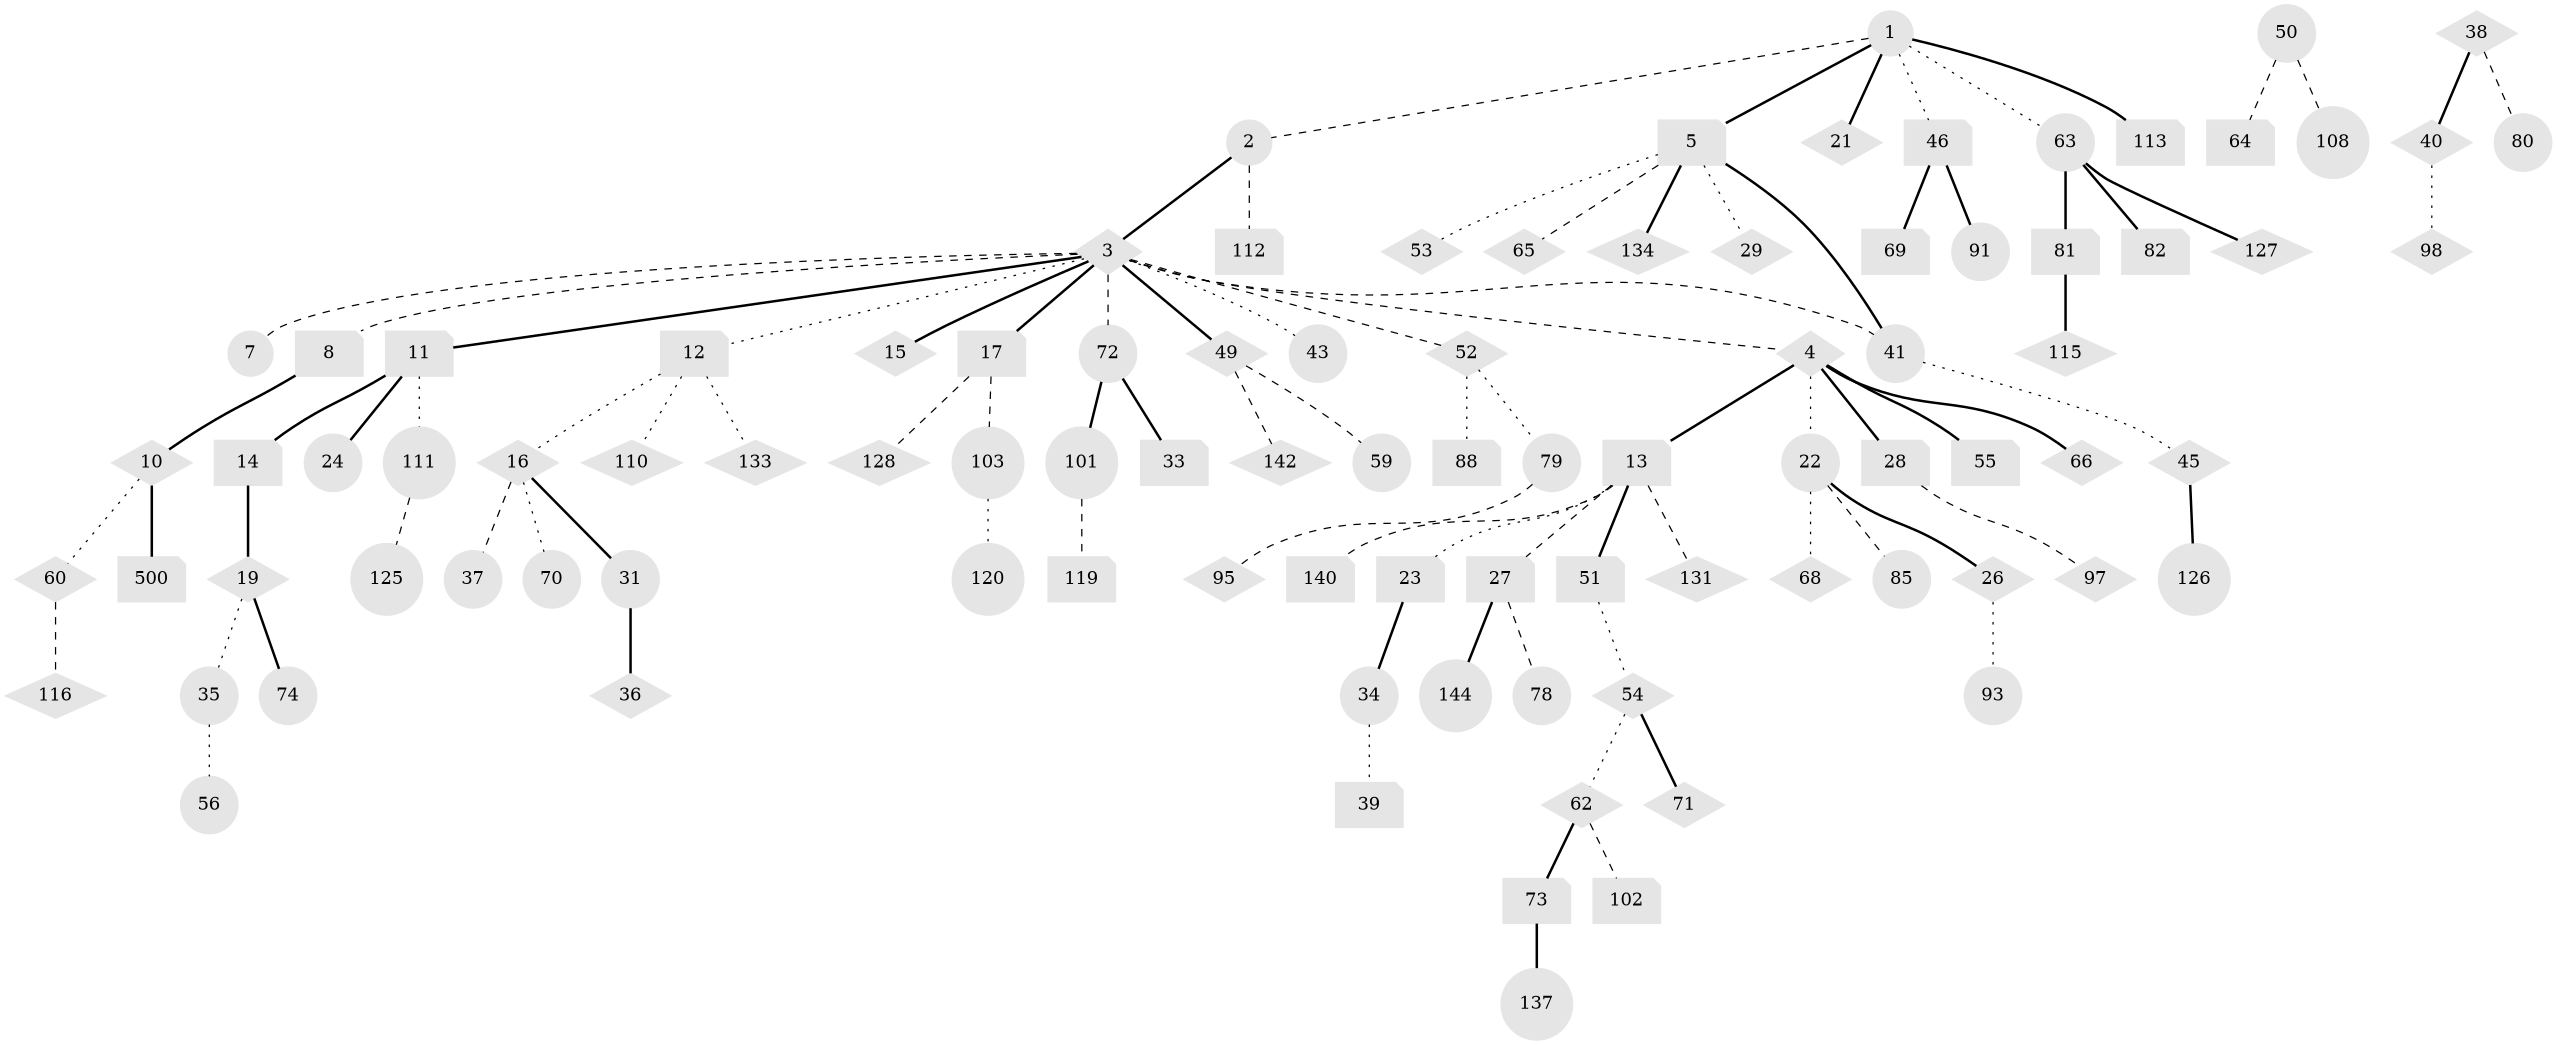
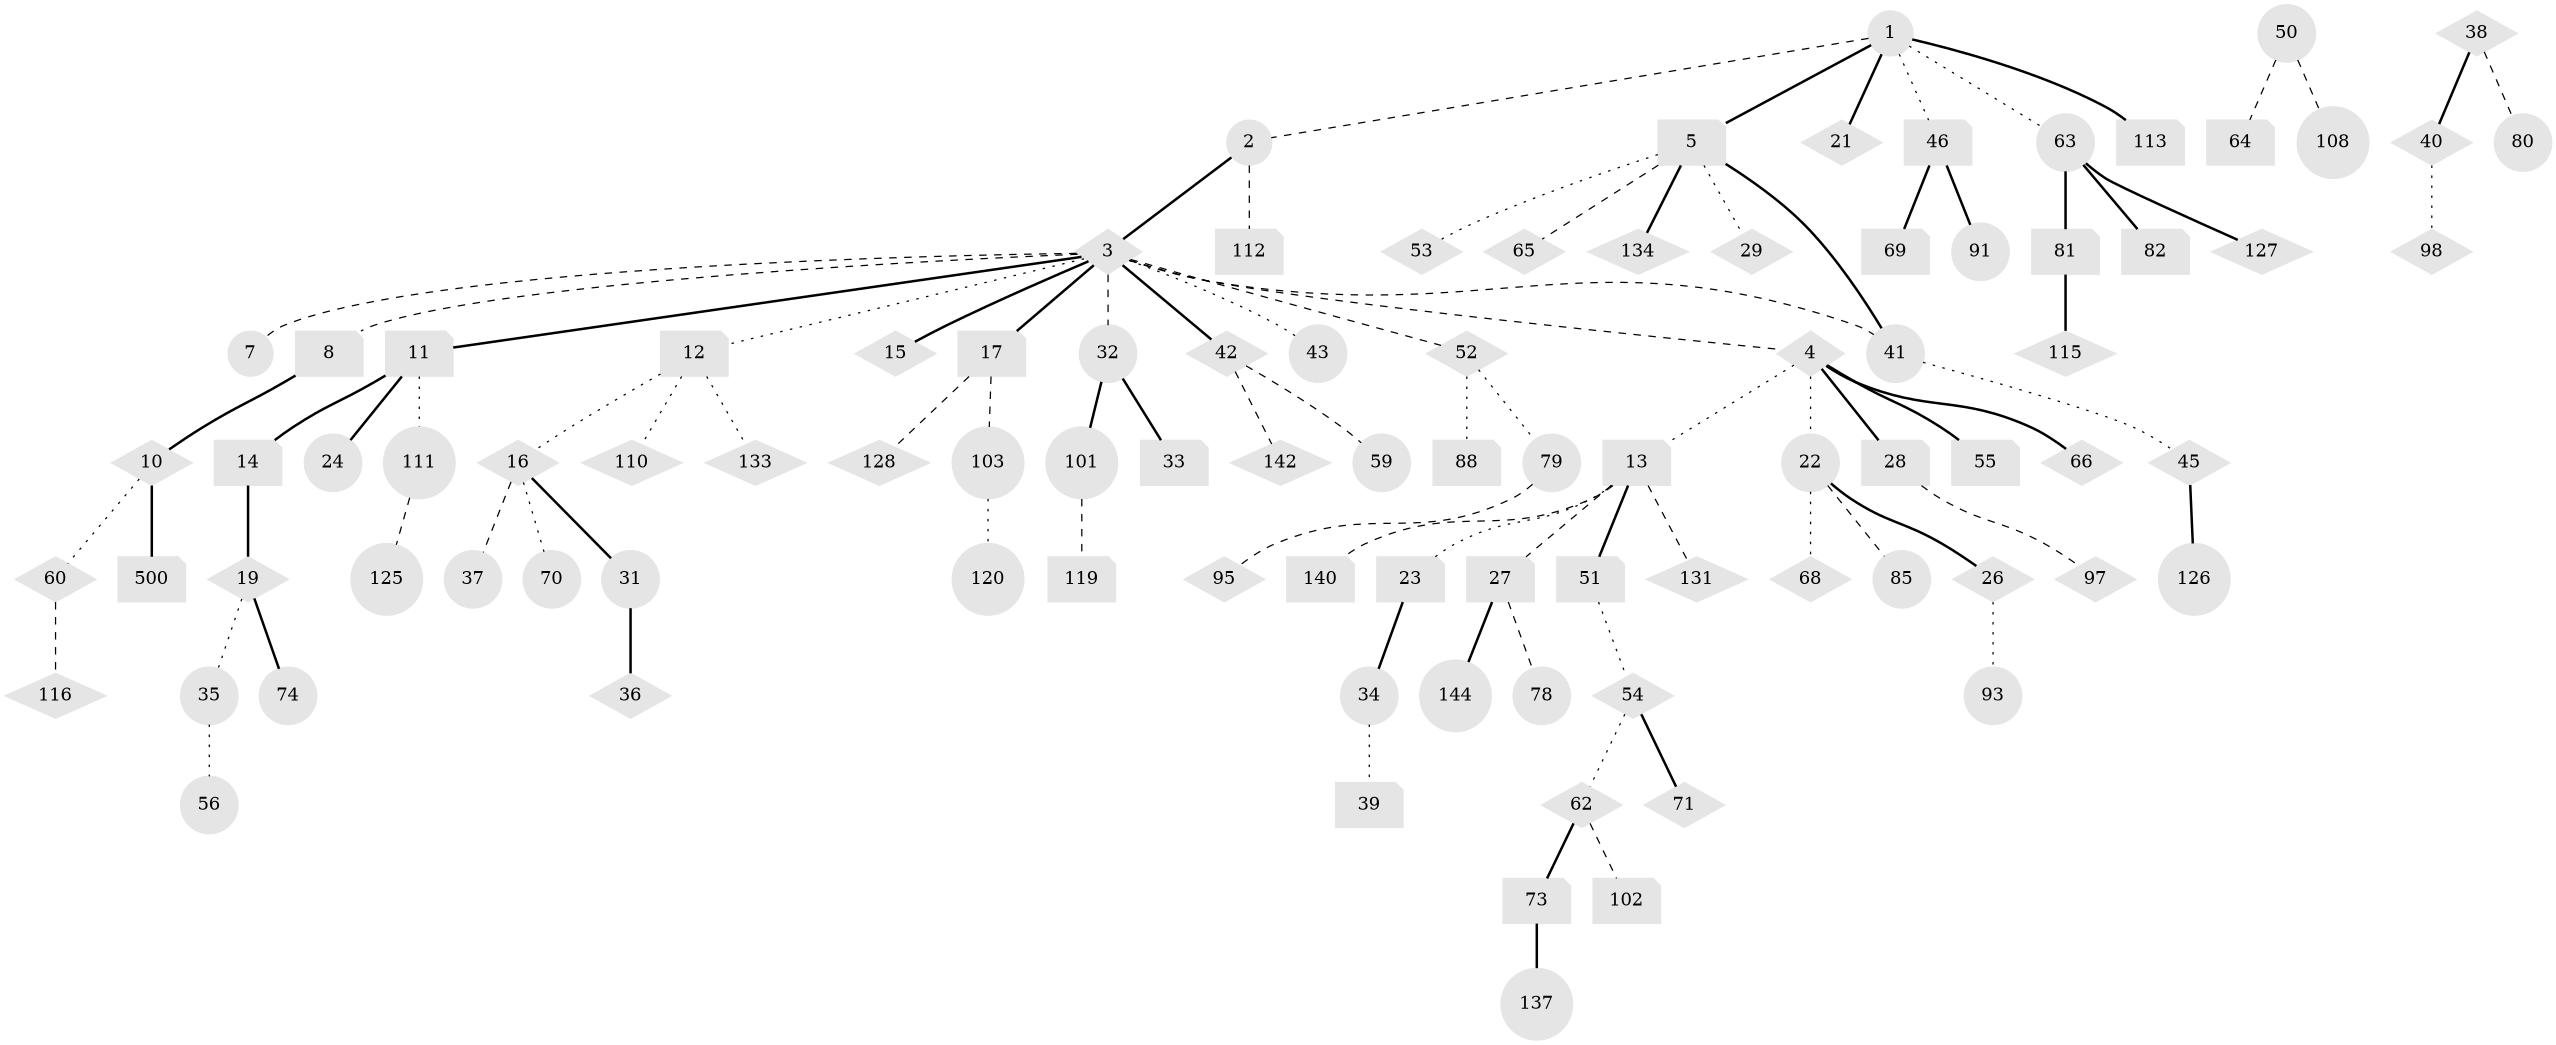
(1108, 354) -> (1108, 354)
(1227, 354) -> (1227, 354)
(1732, 403) -> (1732, 403)
